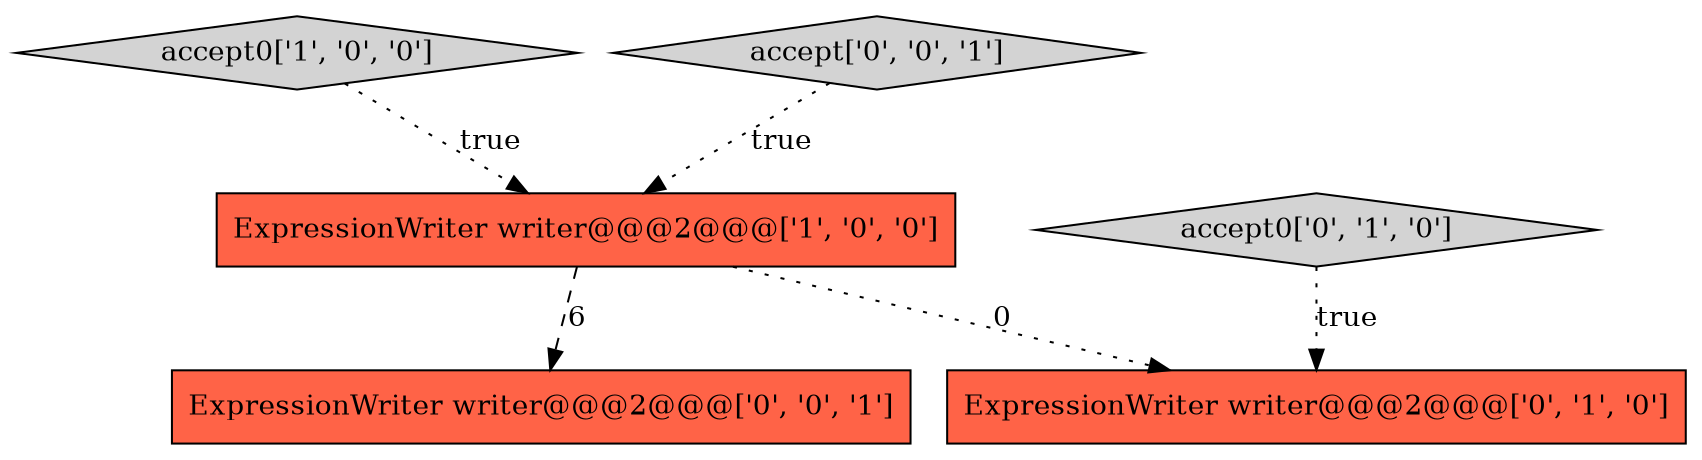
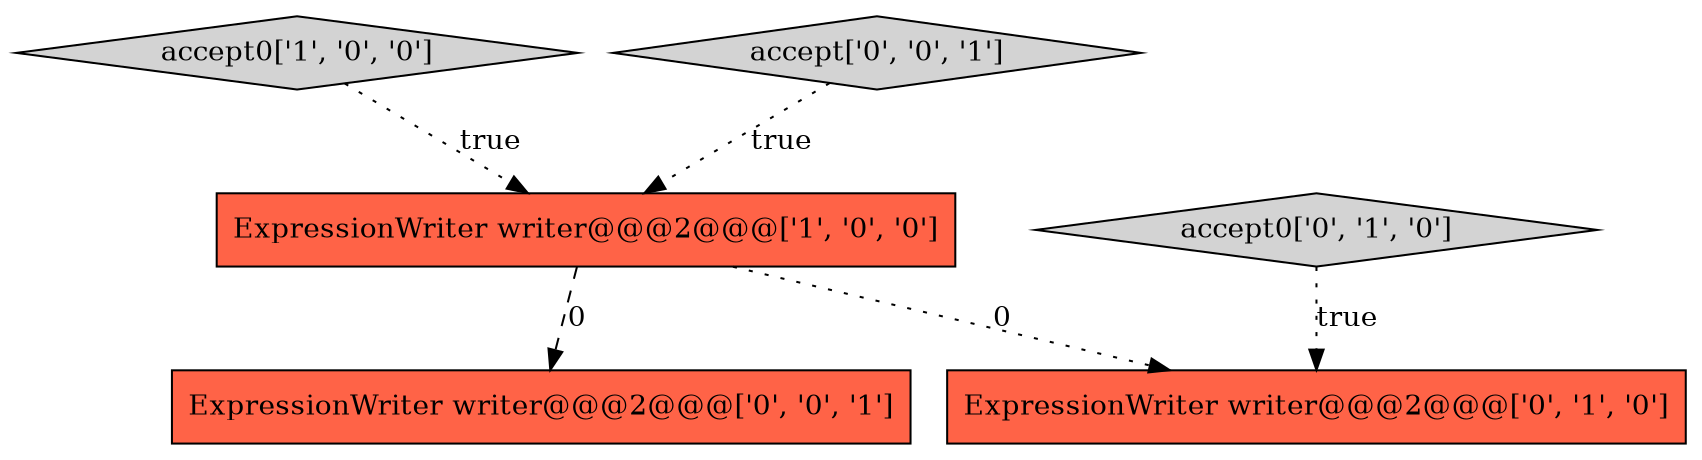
(578, 318) -> (578, 318)
